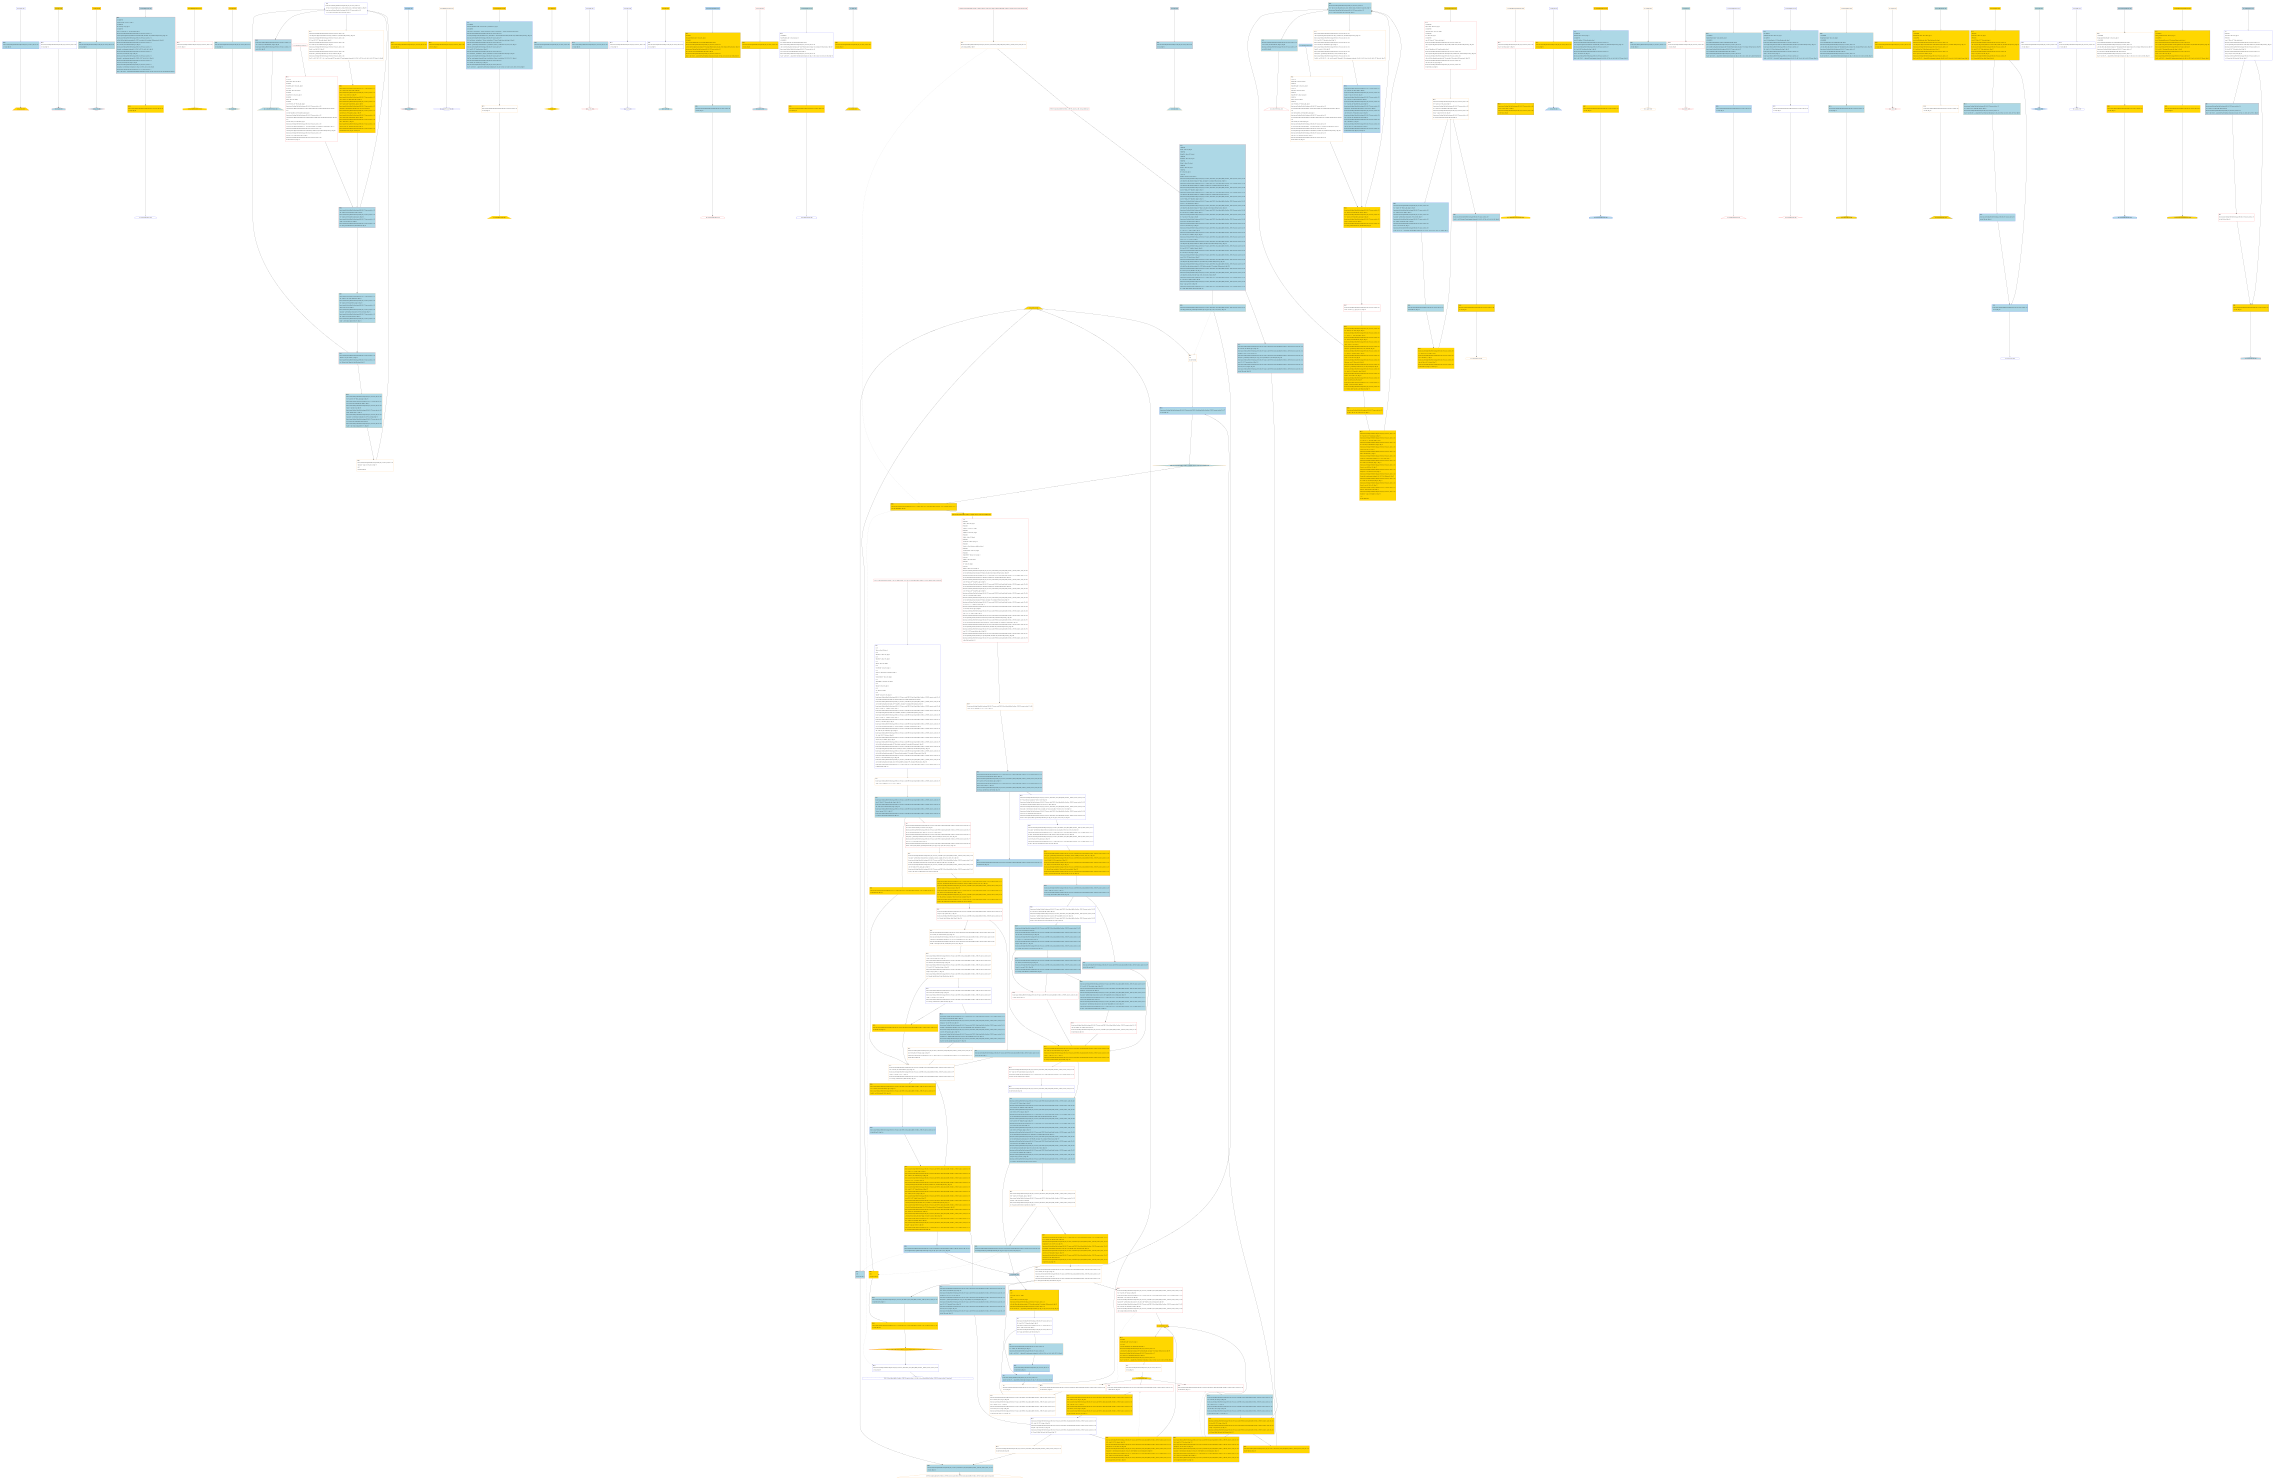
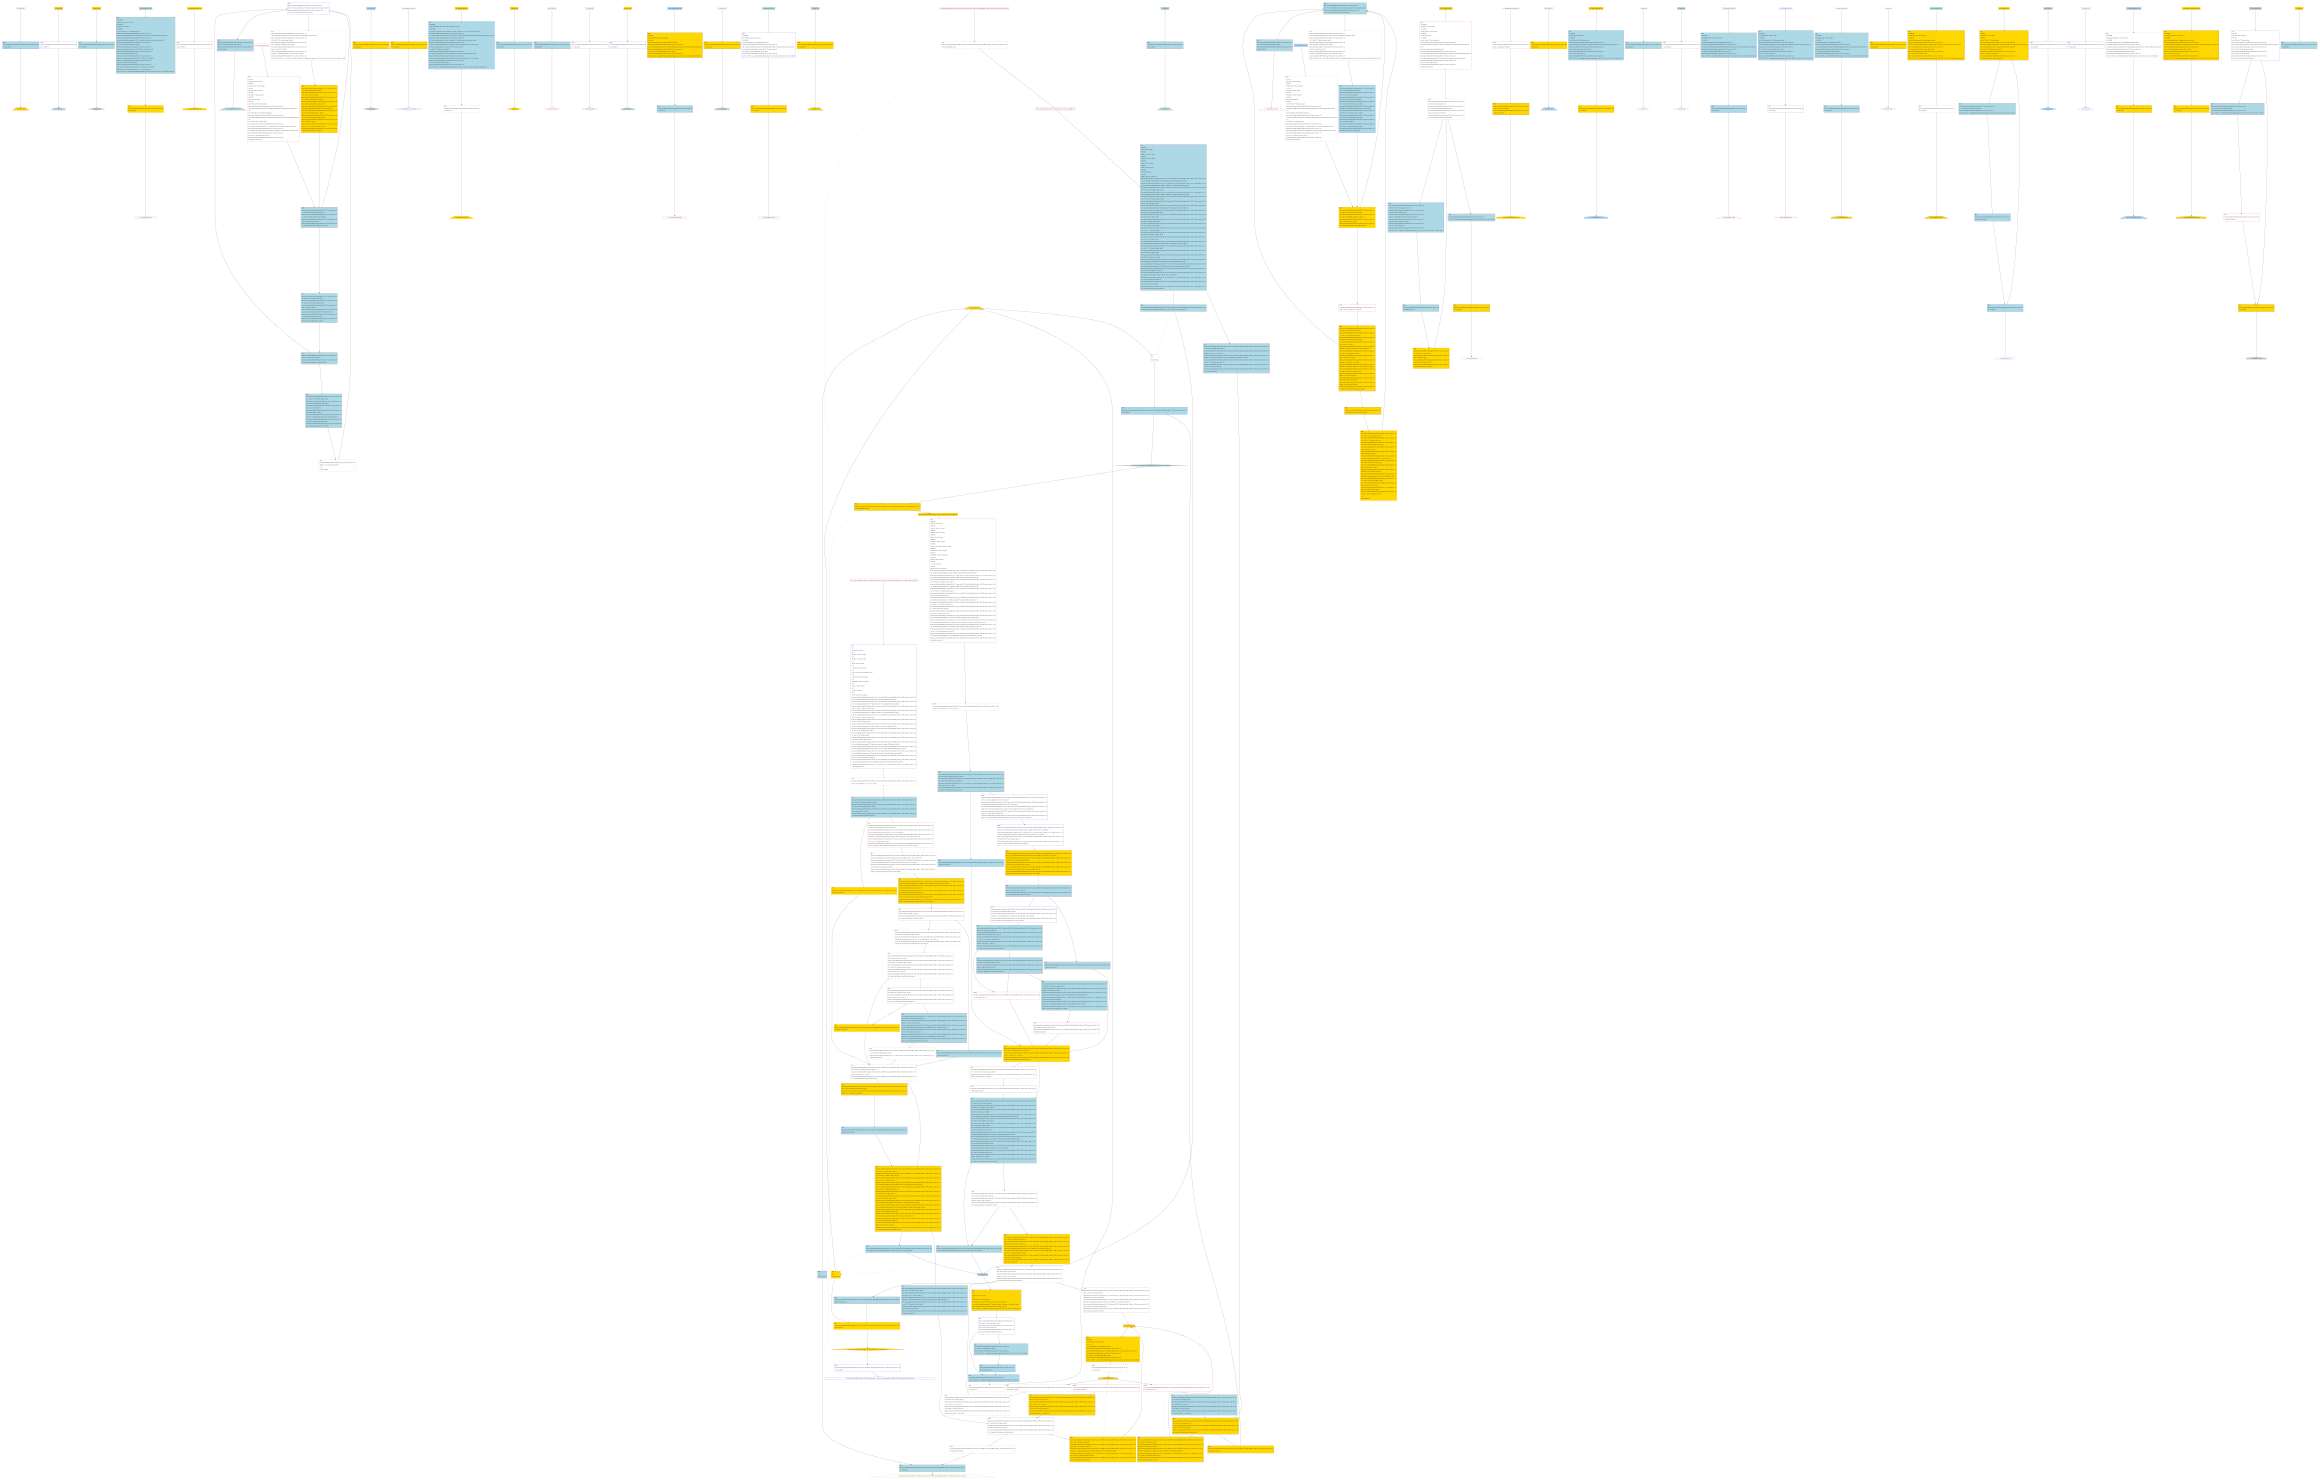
(233, 109) -> none
(2125, 217) -> (2134, 217)
